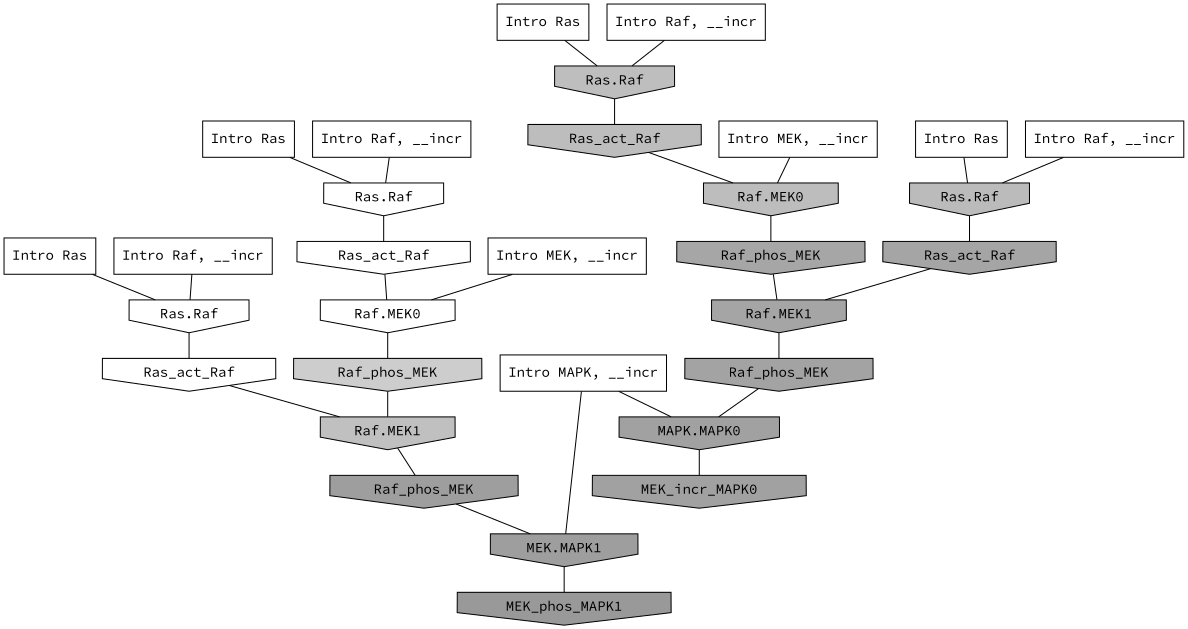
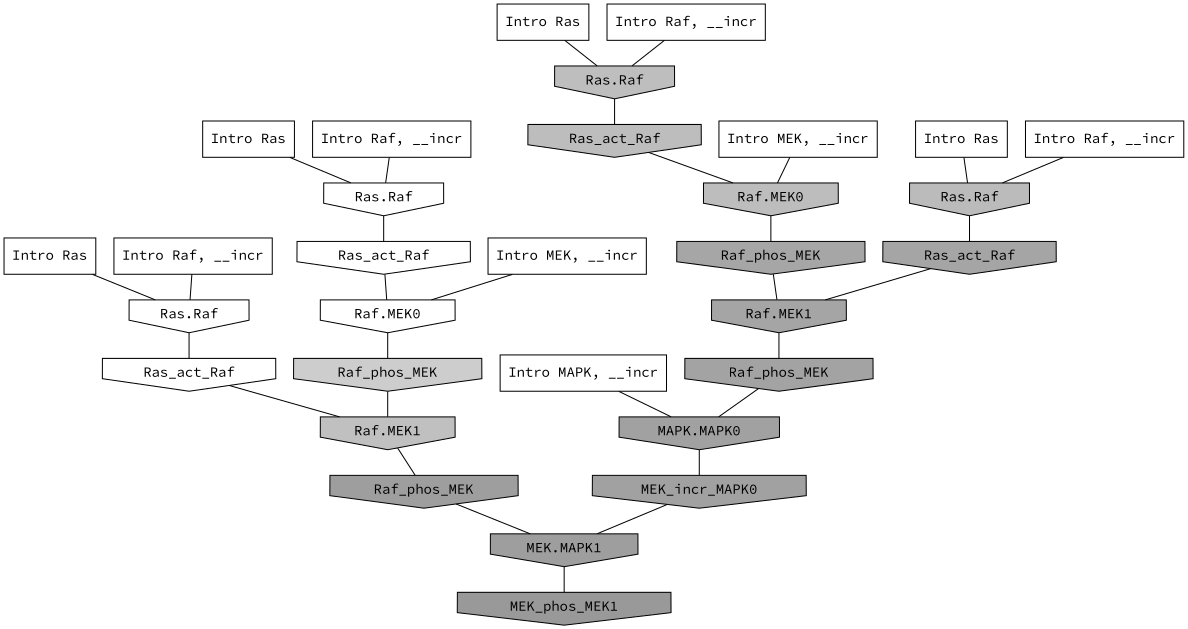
(574, 463) -> (632, 519)
(564, 607) -> (564, 607)
